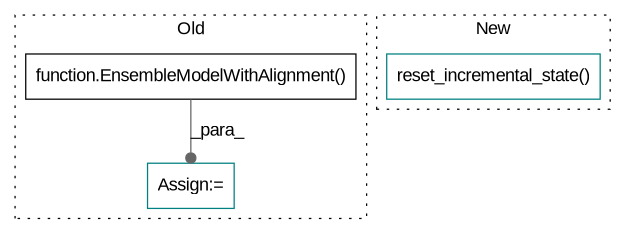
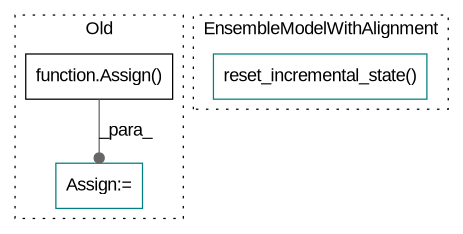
(493, 30) -> (321, 30)
(191, 77) -> (99, 77)
